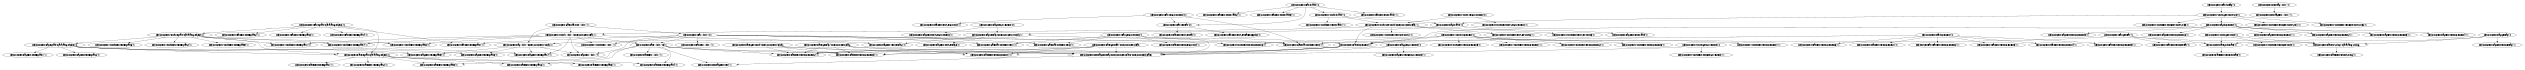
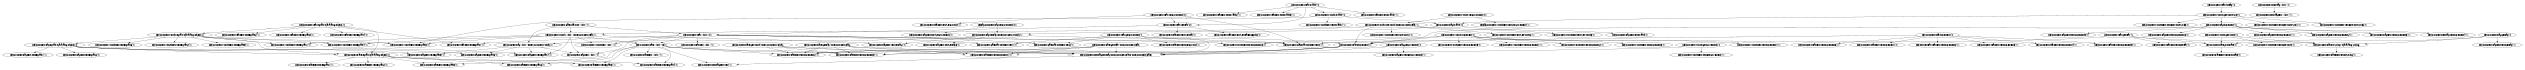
(1359, 20) -> (867, 19)
(997, 25) -> (997, 25)
(1505, 25) -> (1505, 25)
none -> (938, 30)
(2448, 35) -> (2448, 35)
none -> (621, 53)
